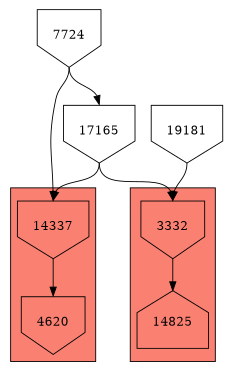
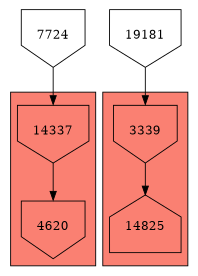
(99, 131) -> none
(173, 227) -> (145, 131)
